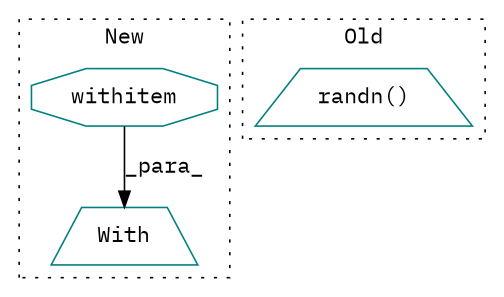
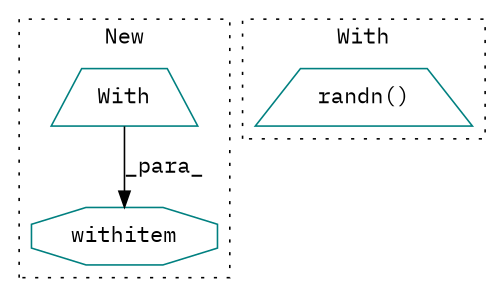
(364, 38) -> (364, 38)
(124, 159) -> (124, 159)
